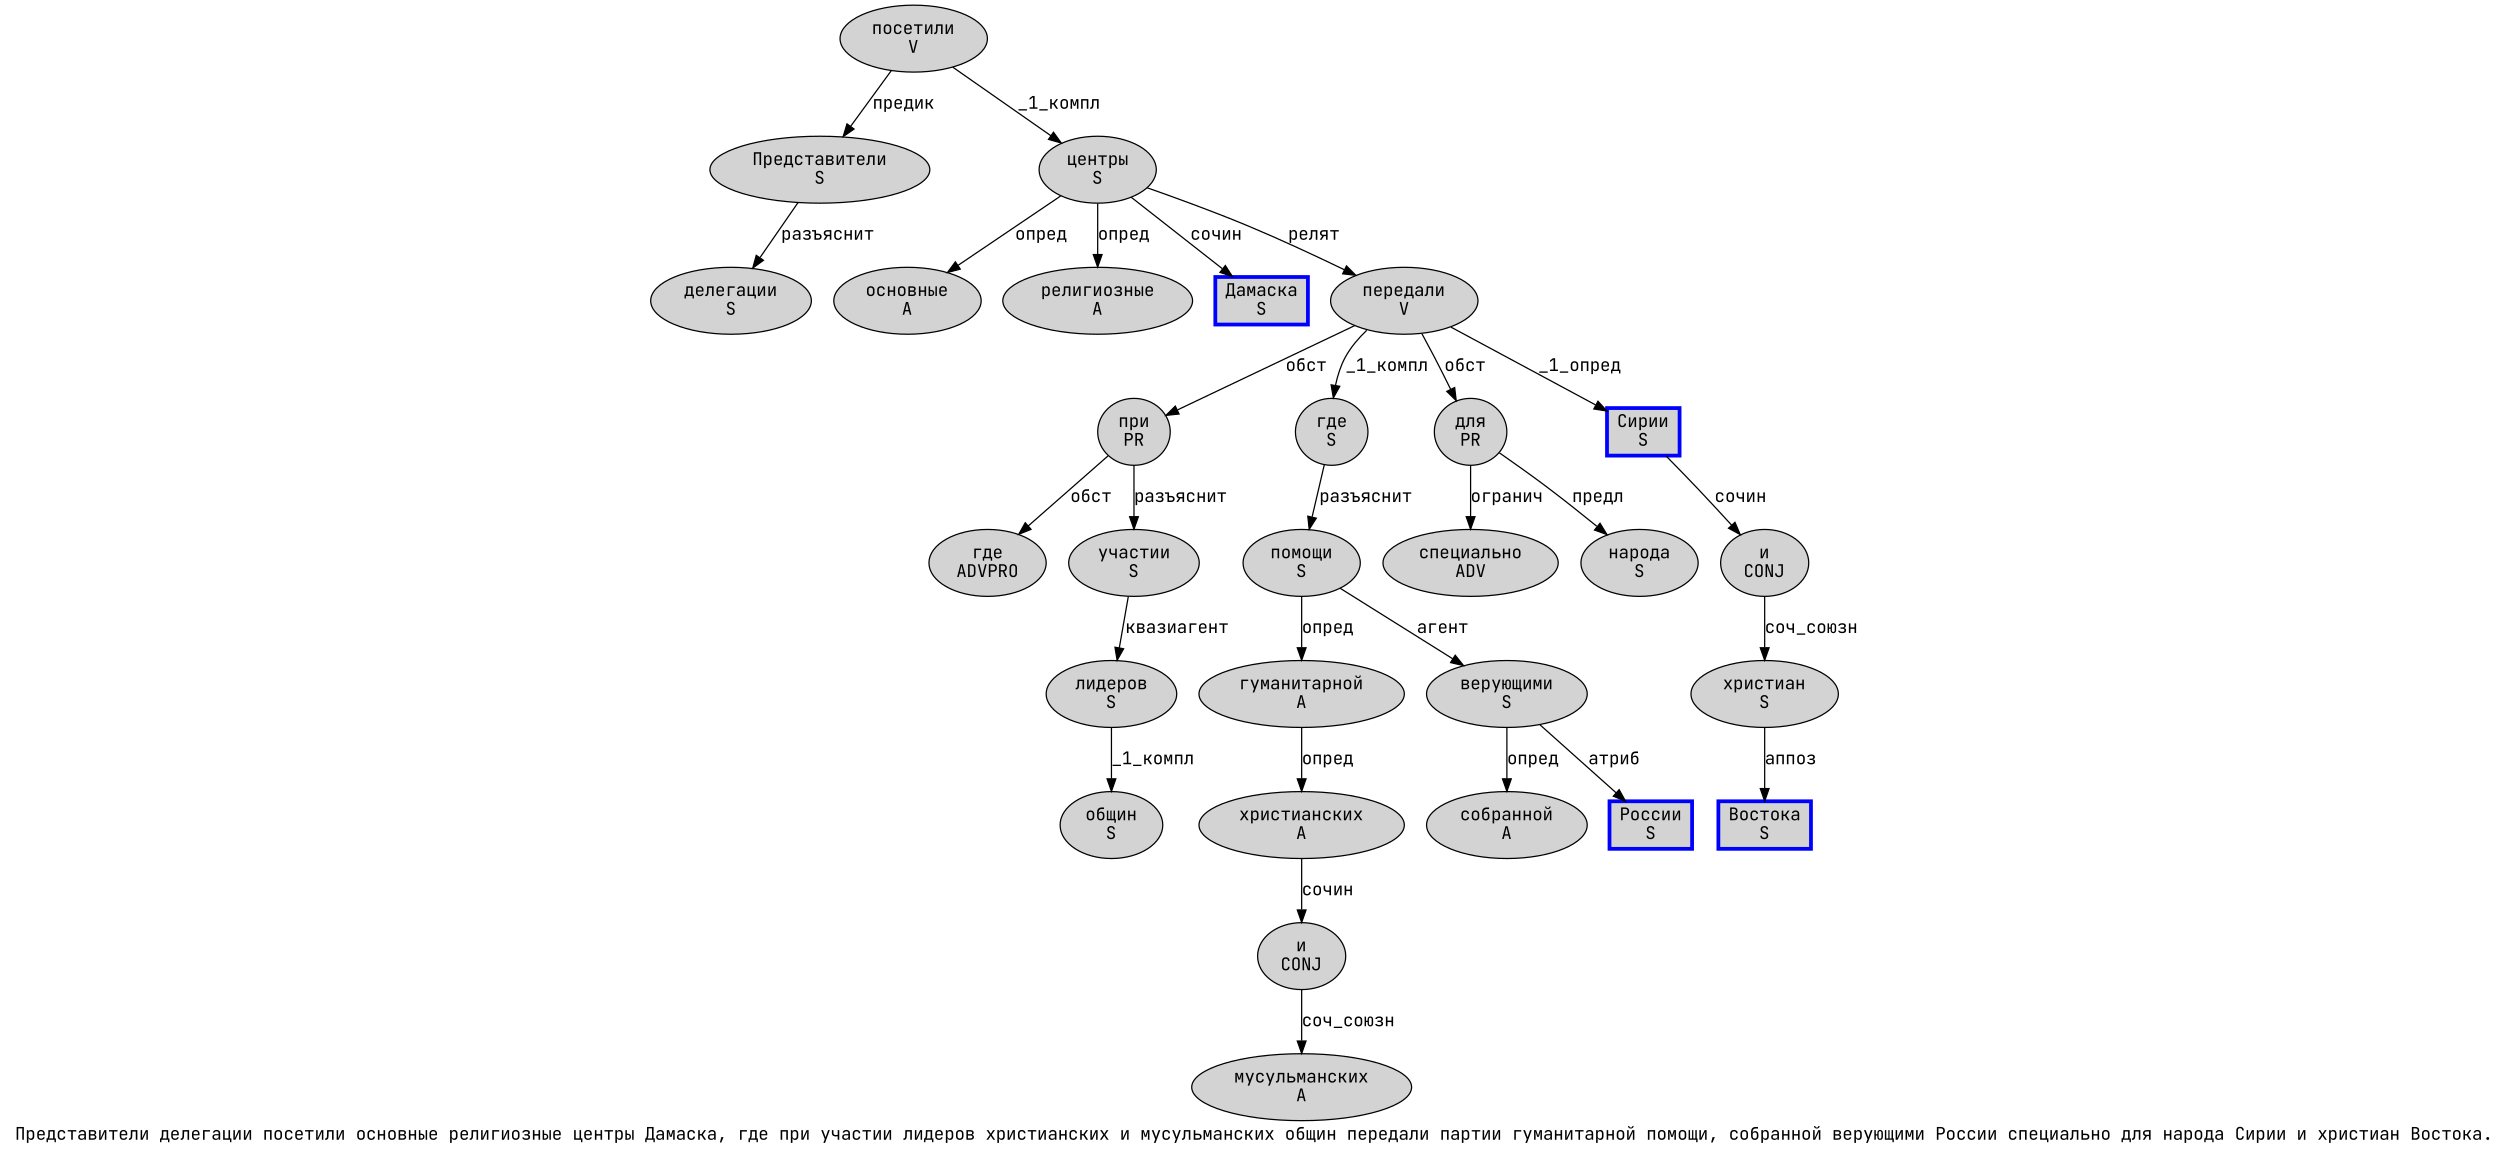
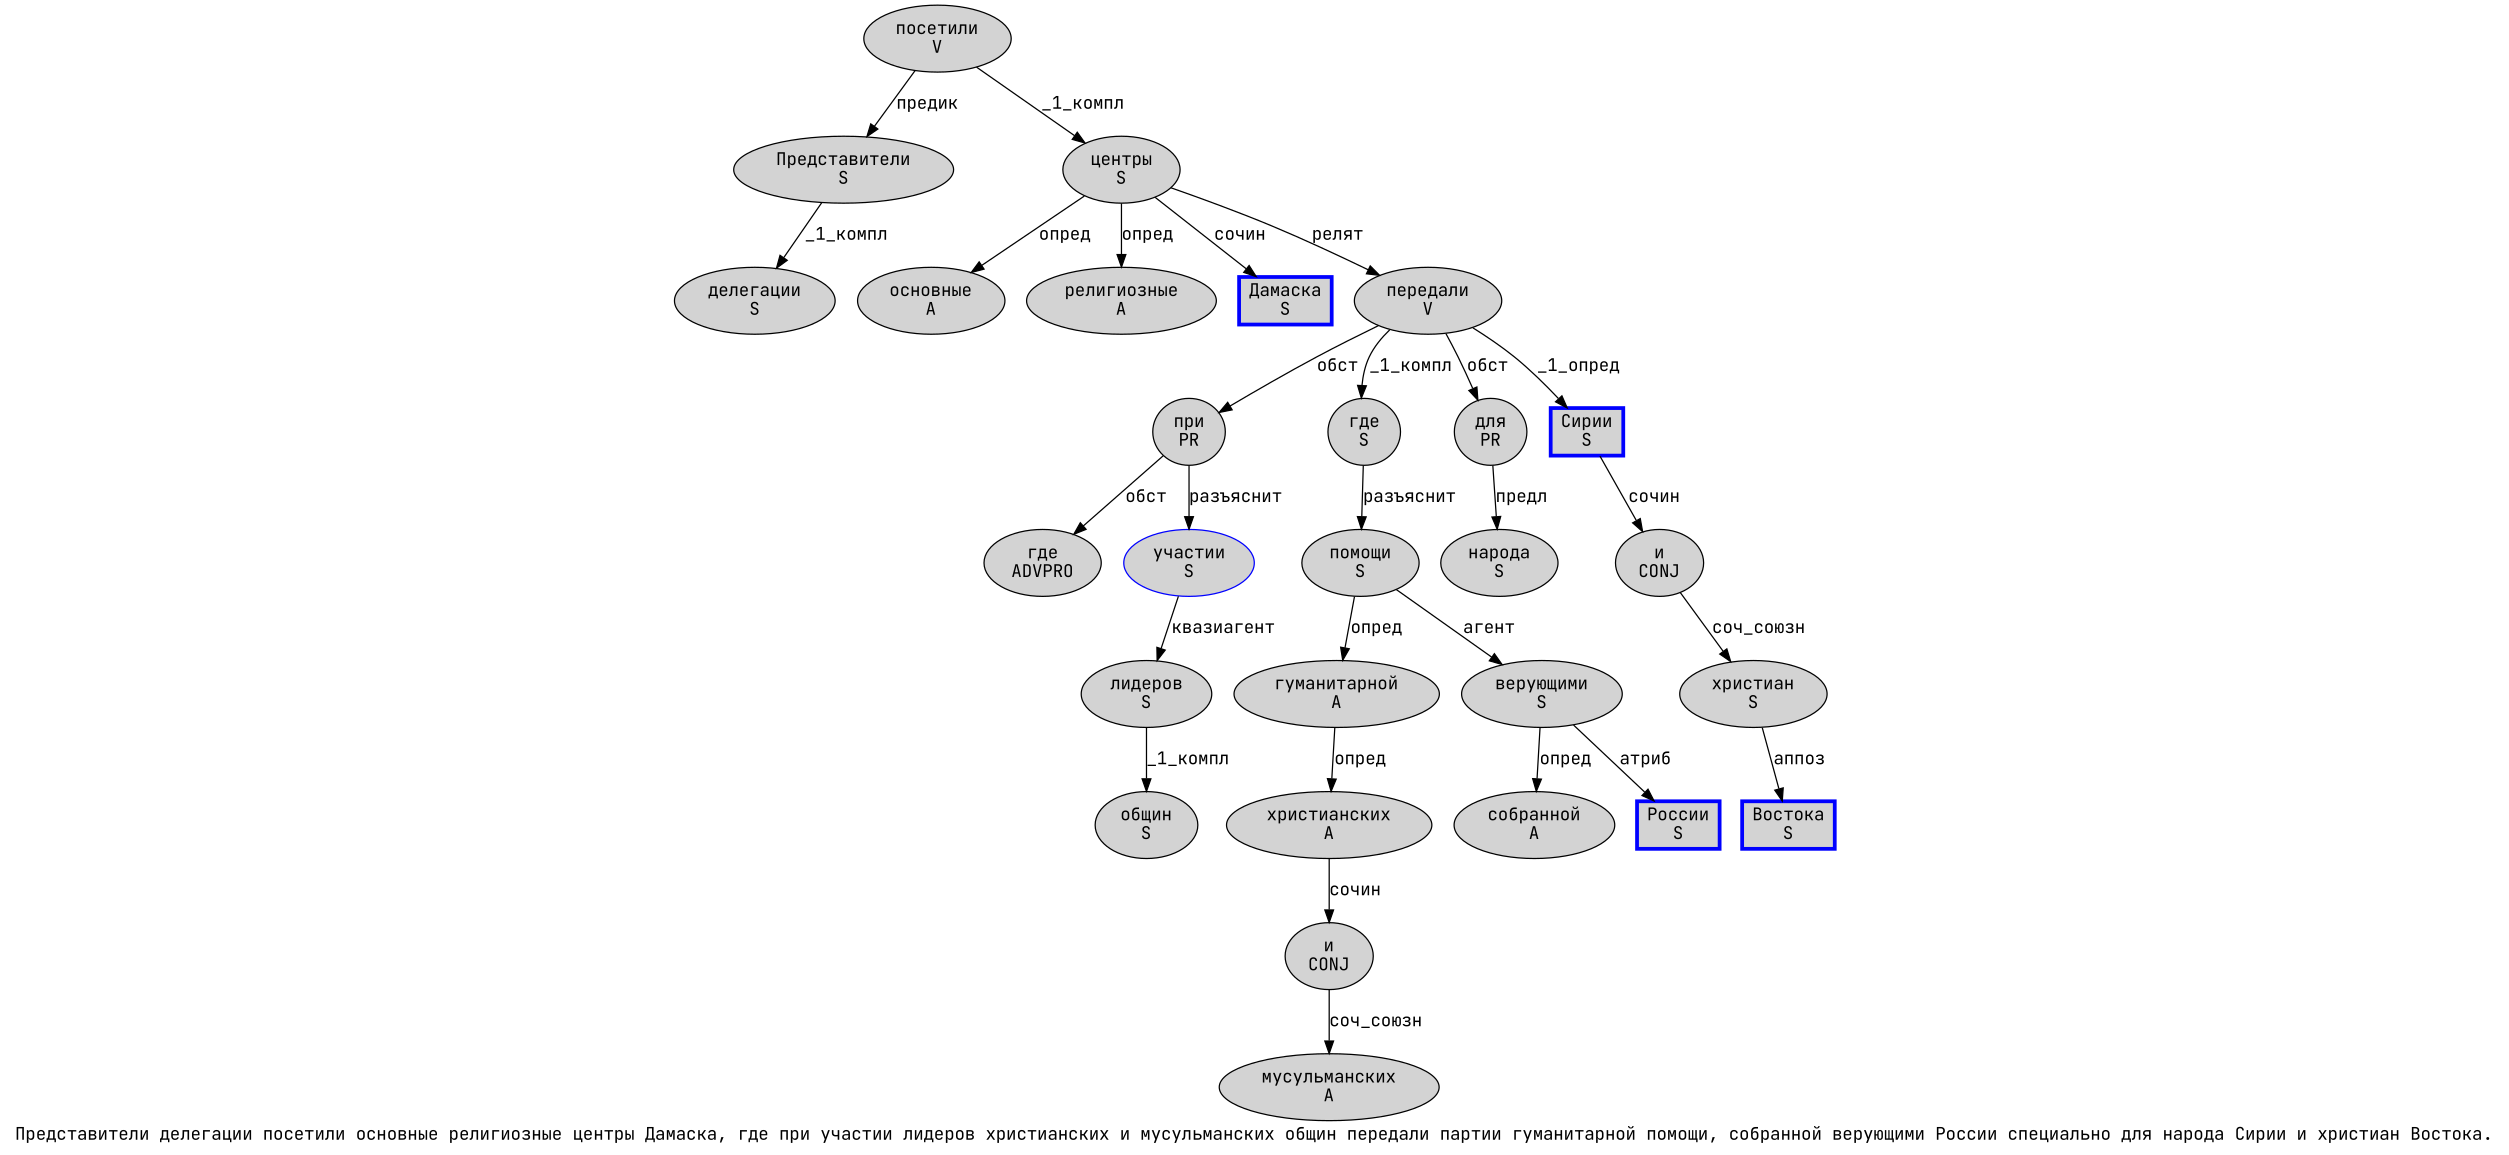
(828, 235) -> (847, 235)
(1134, 563) -> (1189, 563)
(1471, 563) -> none
